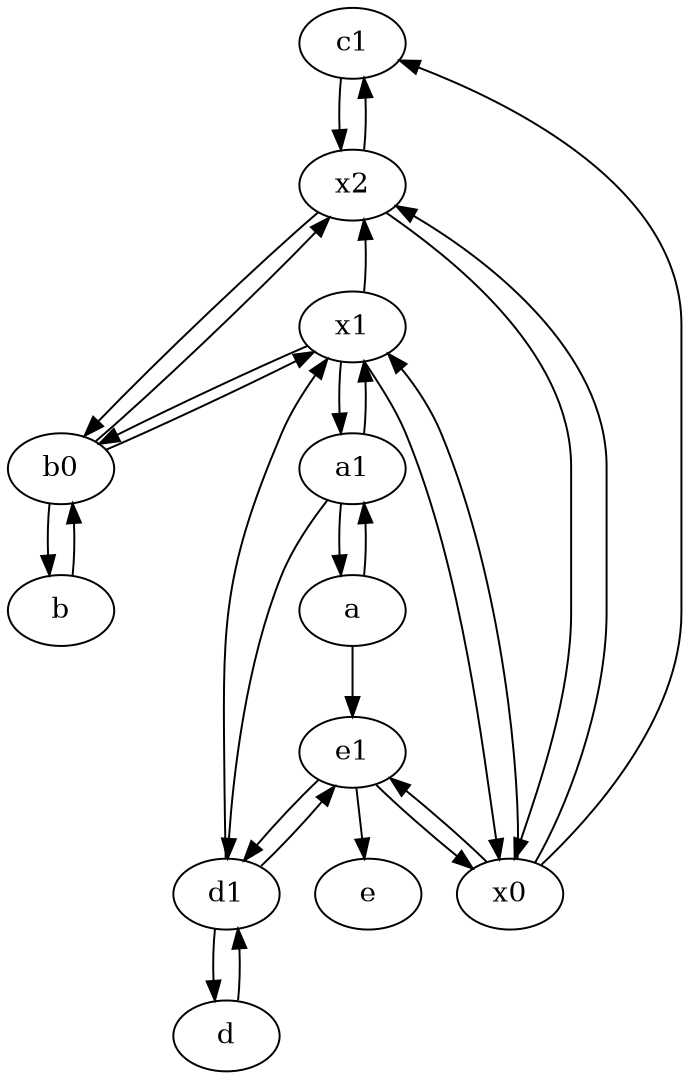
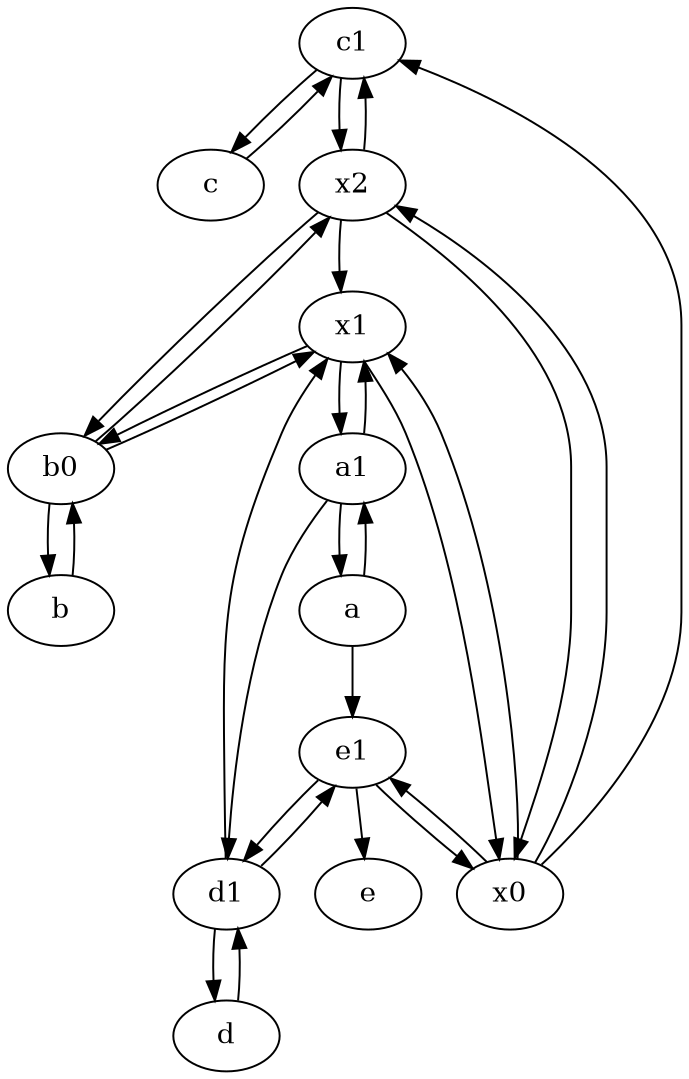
none -> (211, 185)
(366, 266) -> (339, 246)
